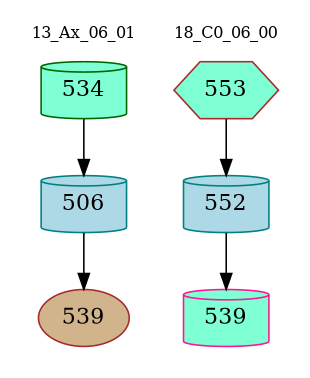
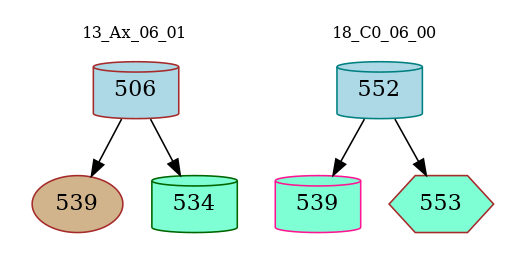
(84, 139) -> (162, 140)
(226, 139) -> (407, 140)
(84, 204) -> (136, 90)
